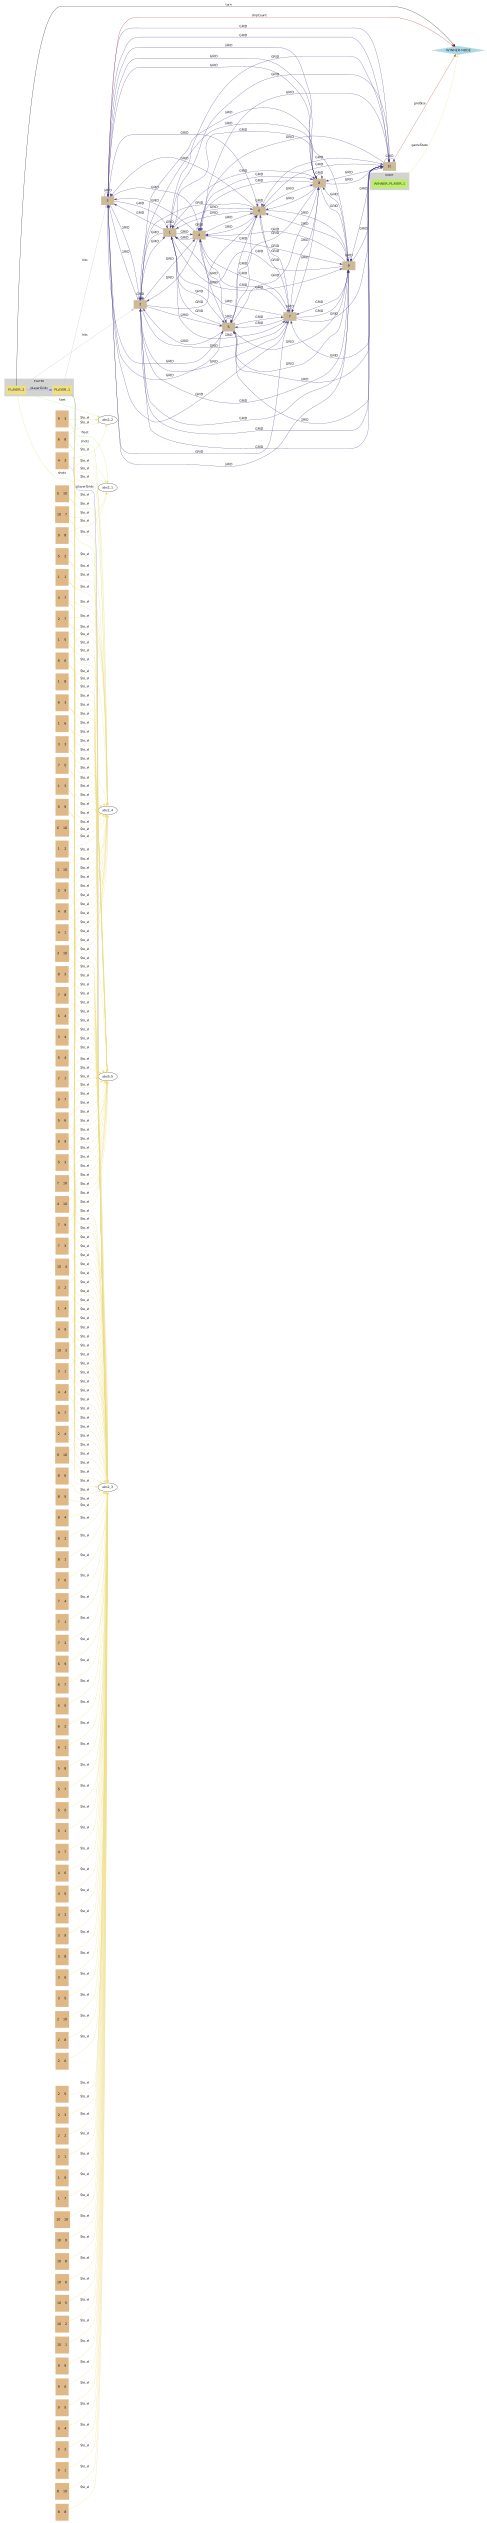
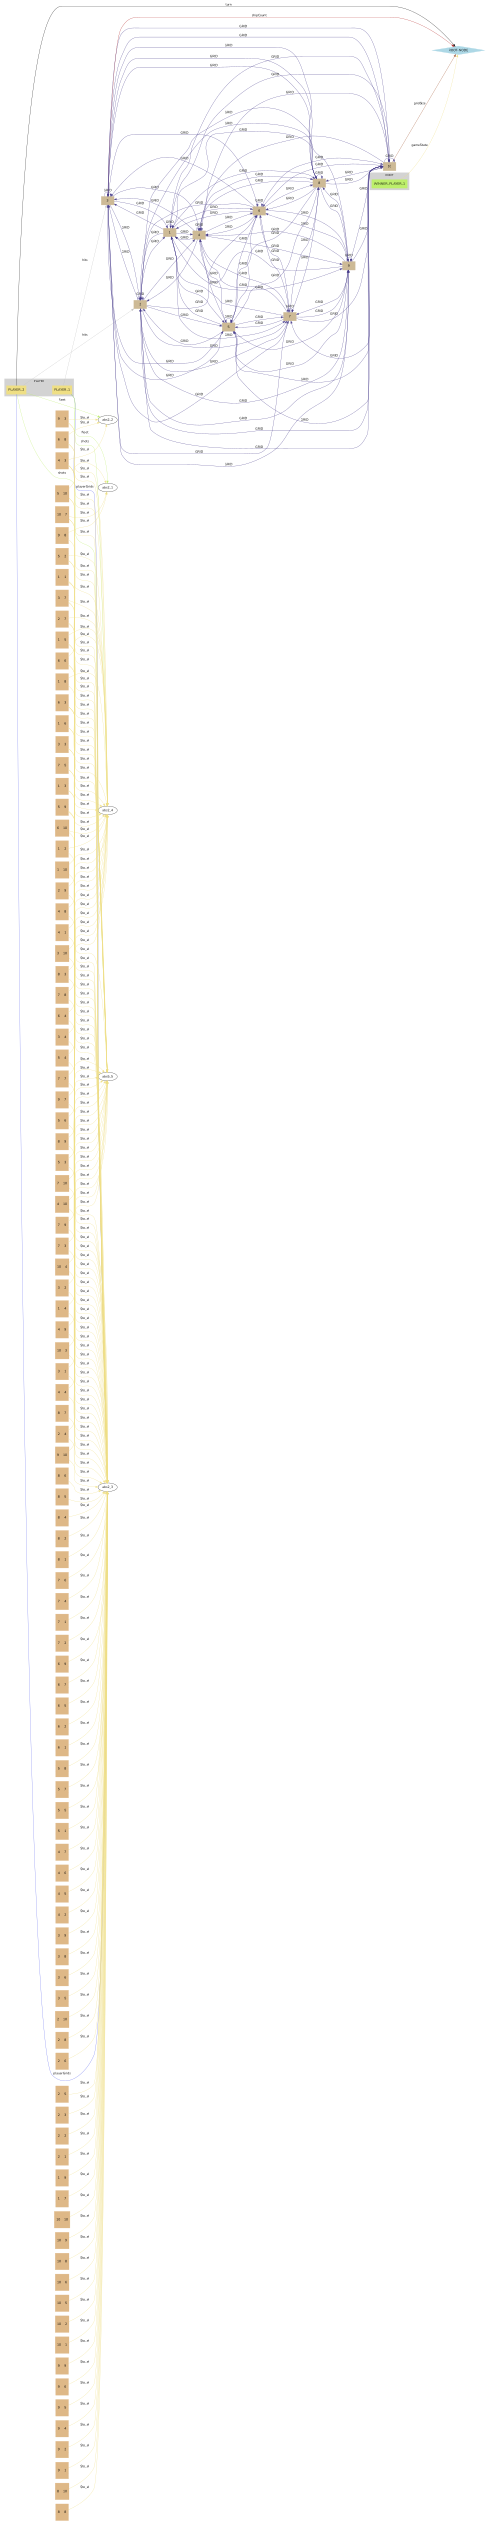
(458, 50) -> (458, 50)
(38, 390) -> (27, 1543)
